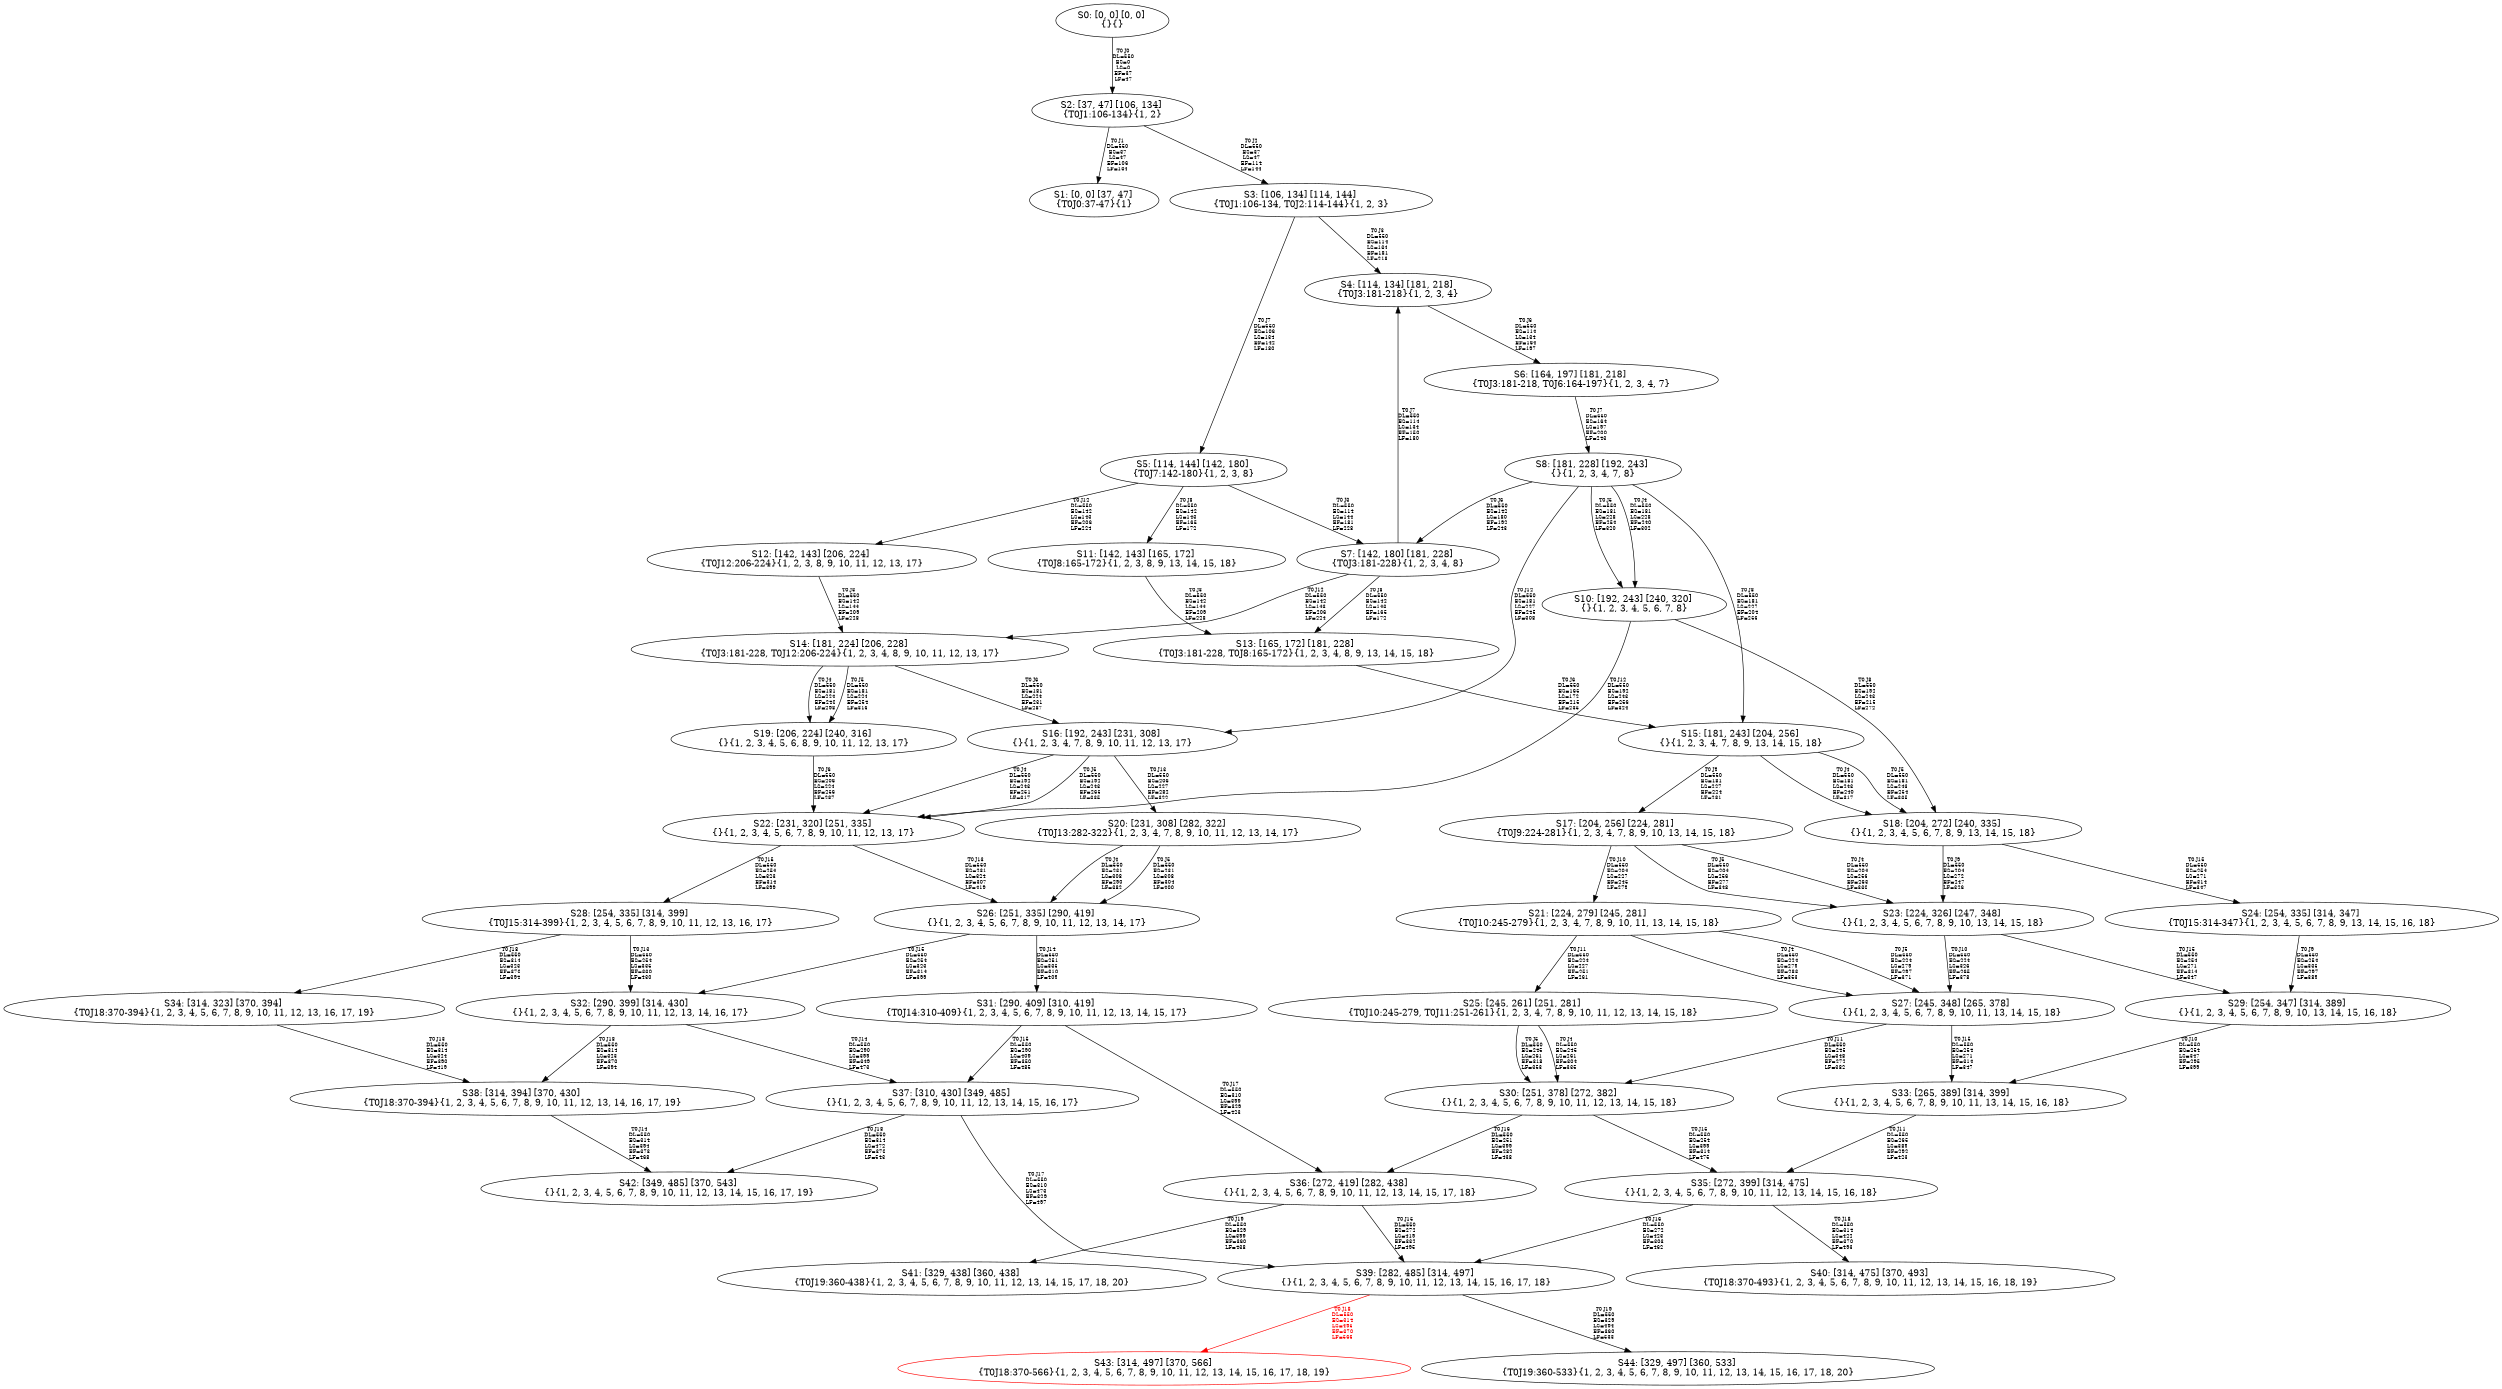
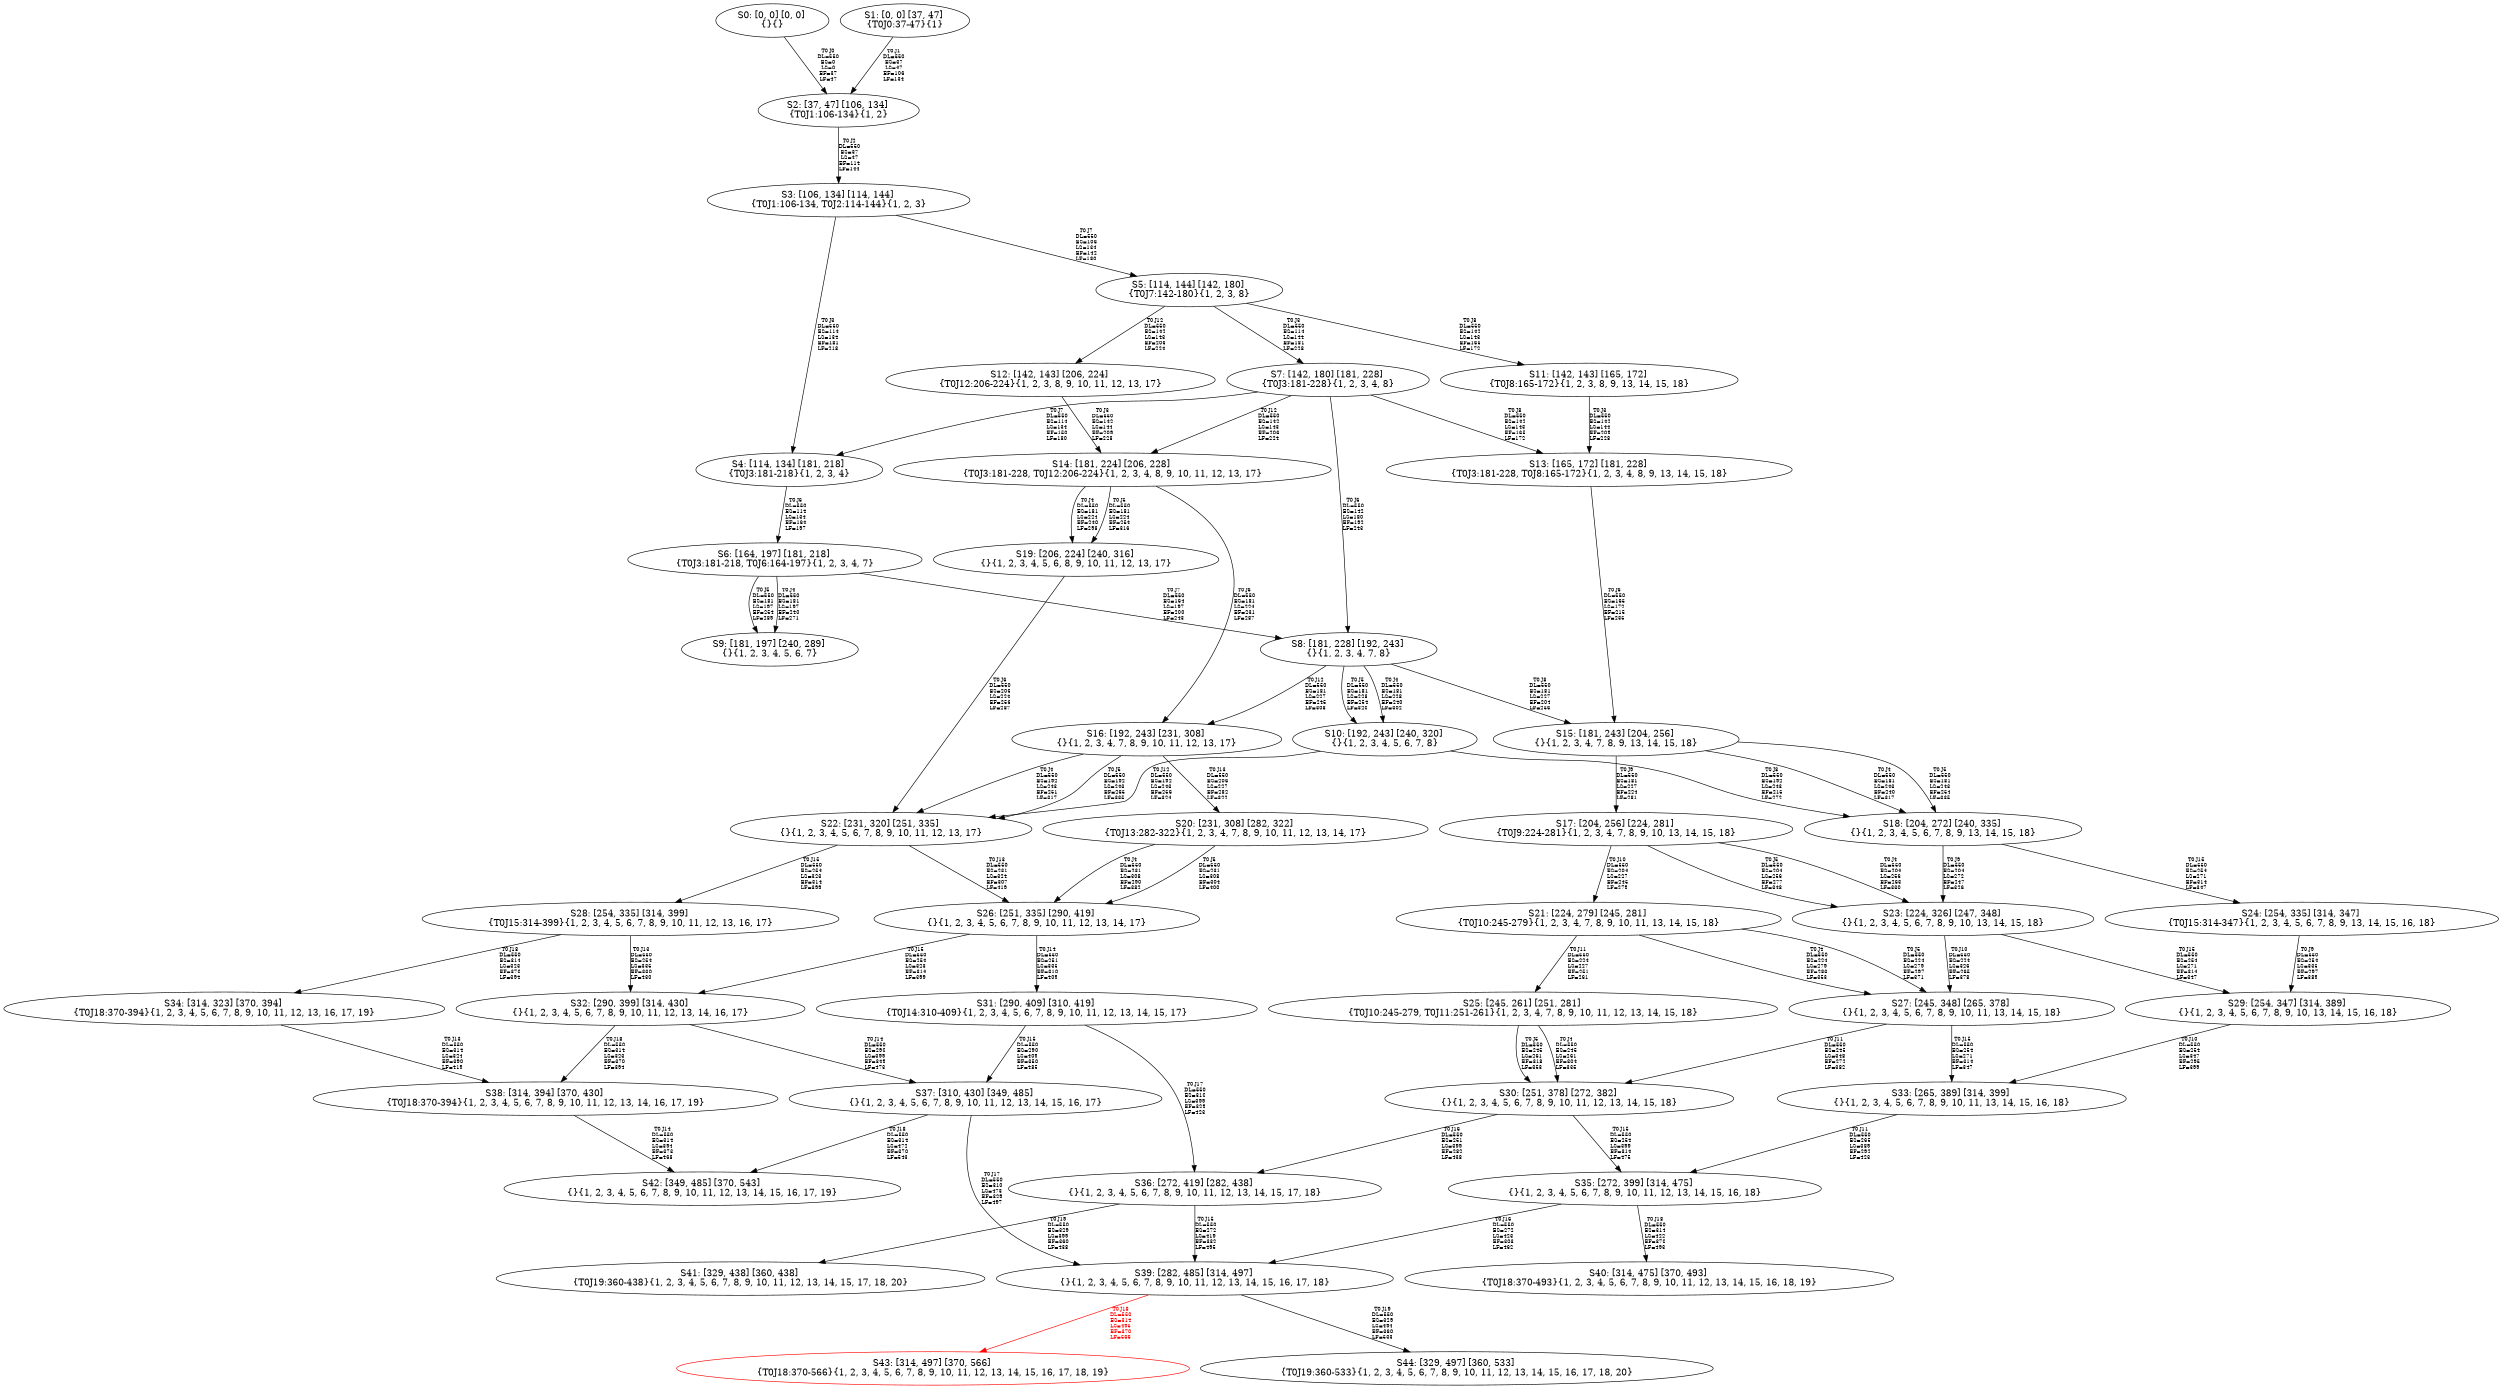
(1104, 152) -> (874, 63)
(1474, 504) -> (1341, 511)
none -> (770, 649)
